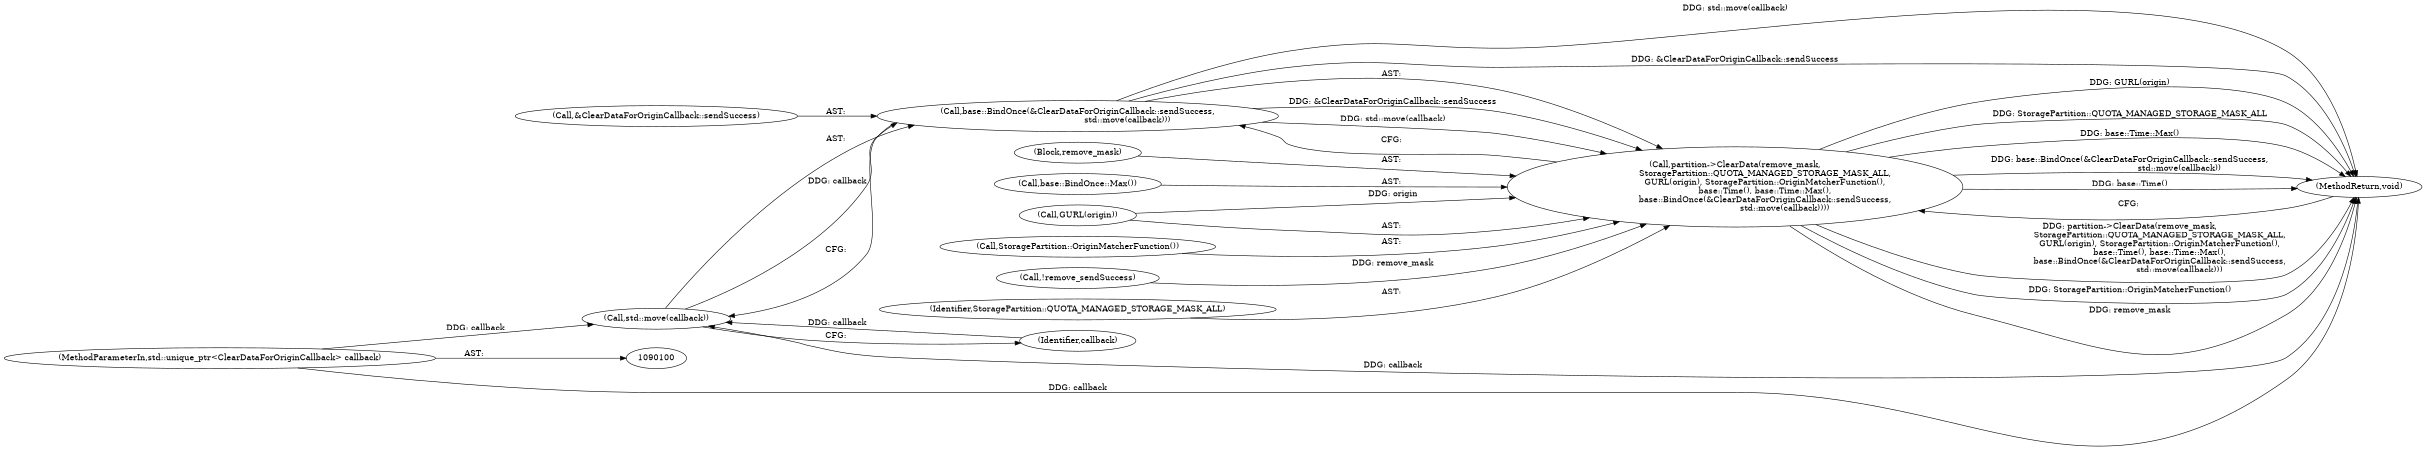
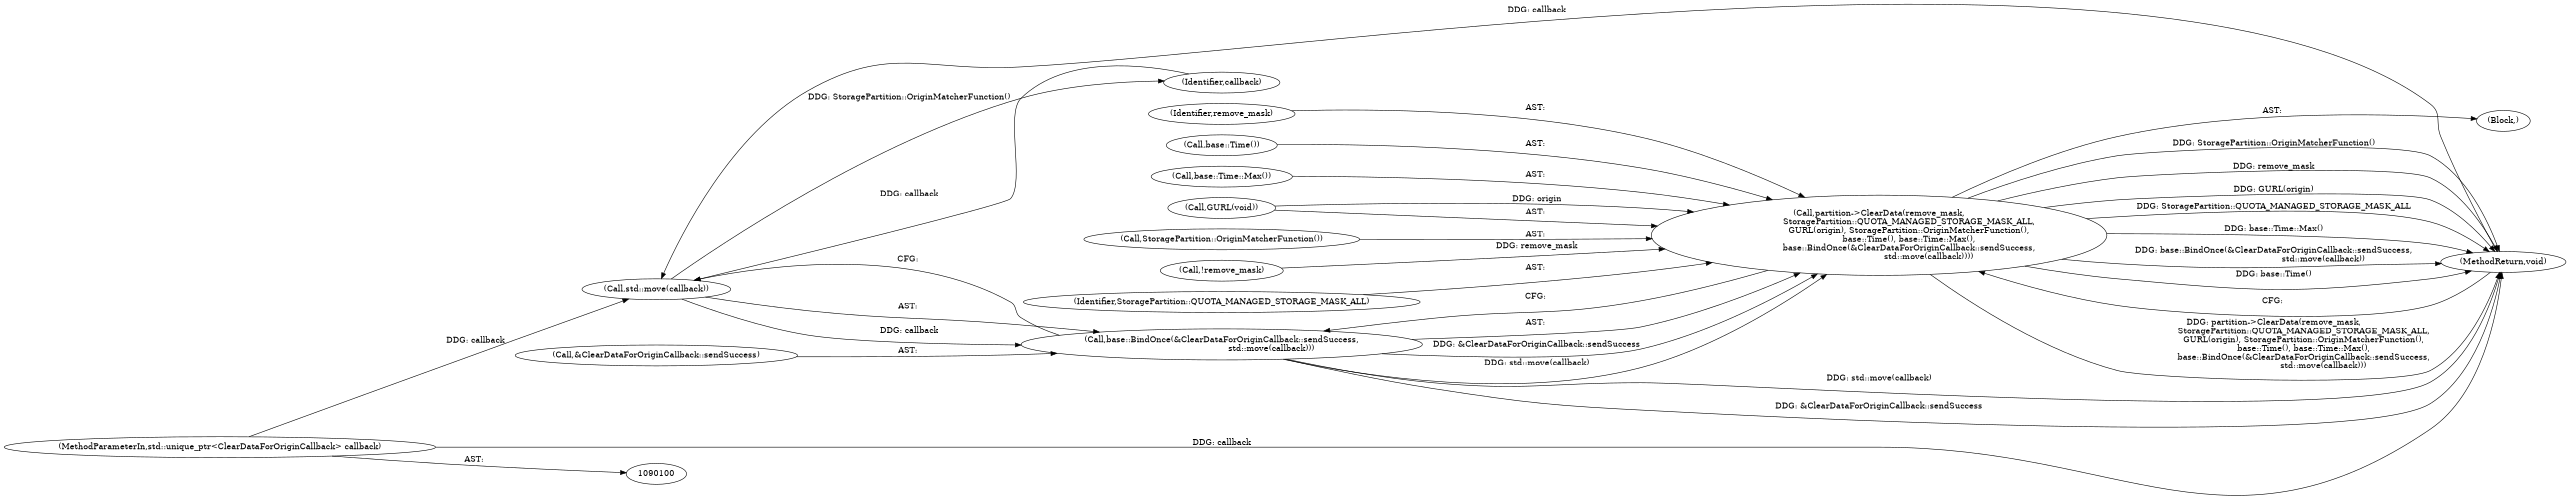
none -> (2503, 121)
none -> (1222, 145)
(1078, 153) -> (1222, 114)
(1078, 184) -> (1222, 177)
(1078, 215) -> (1222, 208)
(1078, 278) -> (1222, 271)
(837, 336) -> (909, 97)
